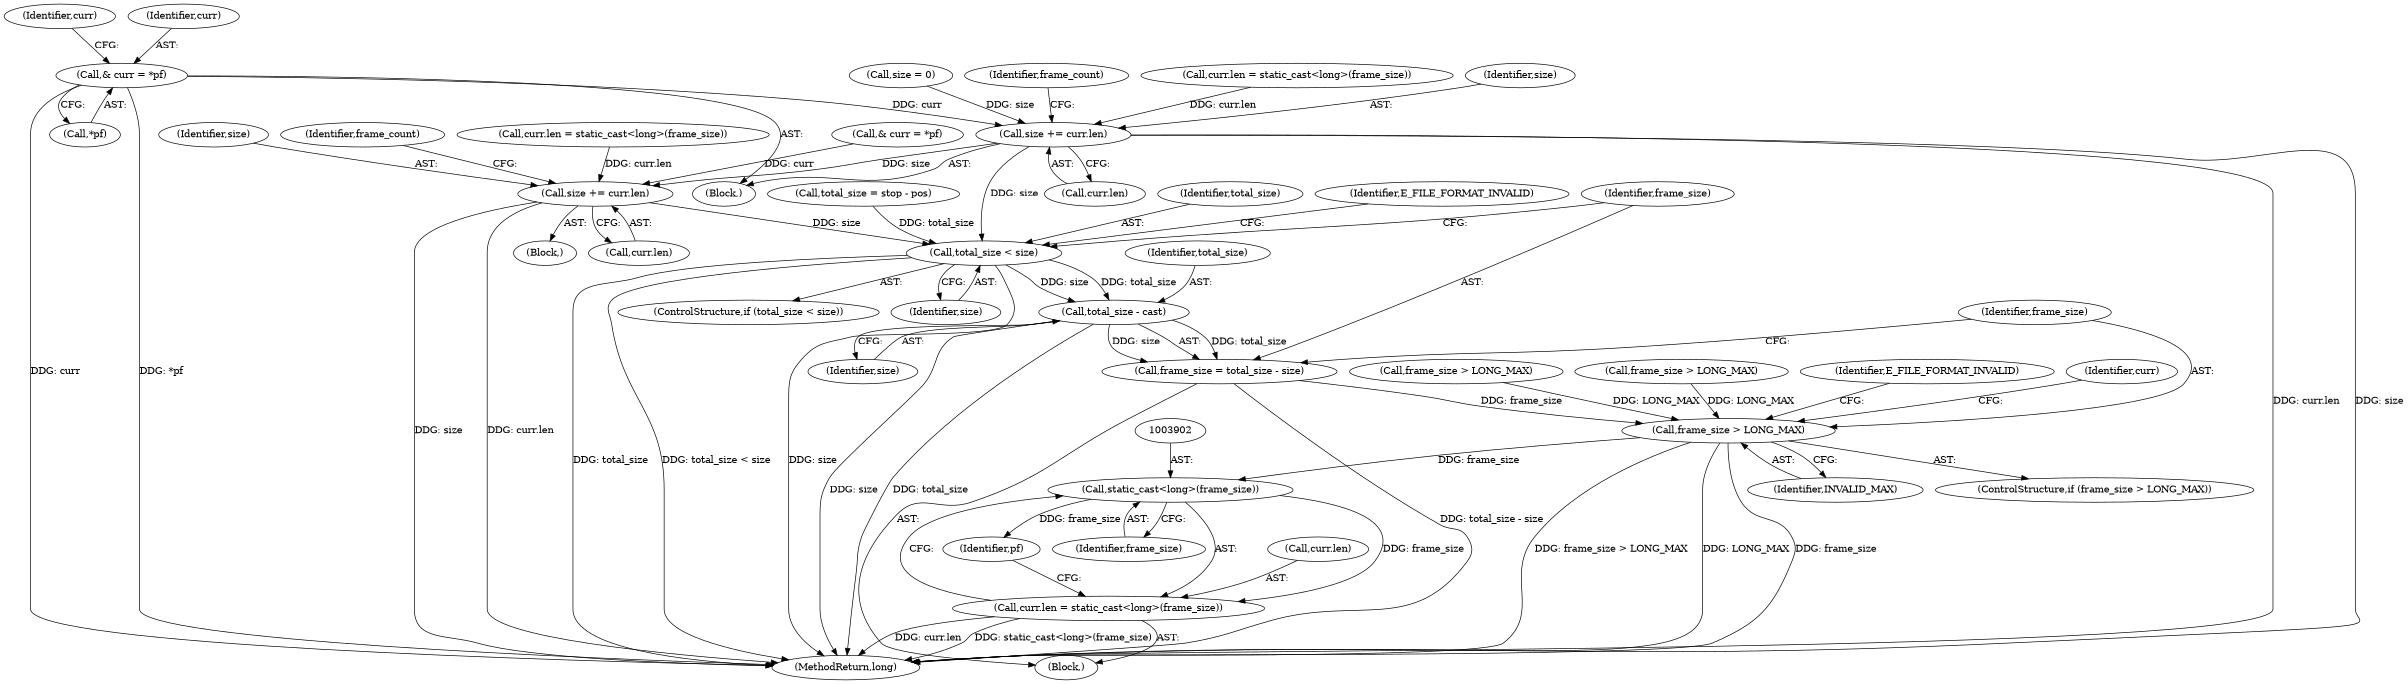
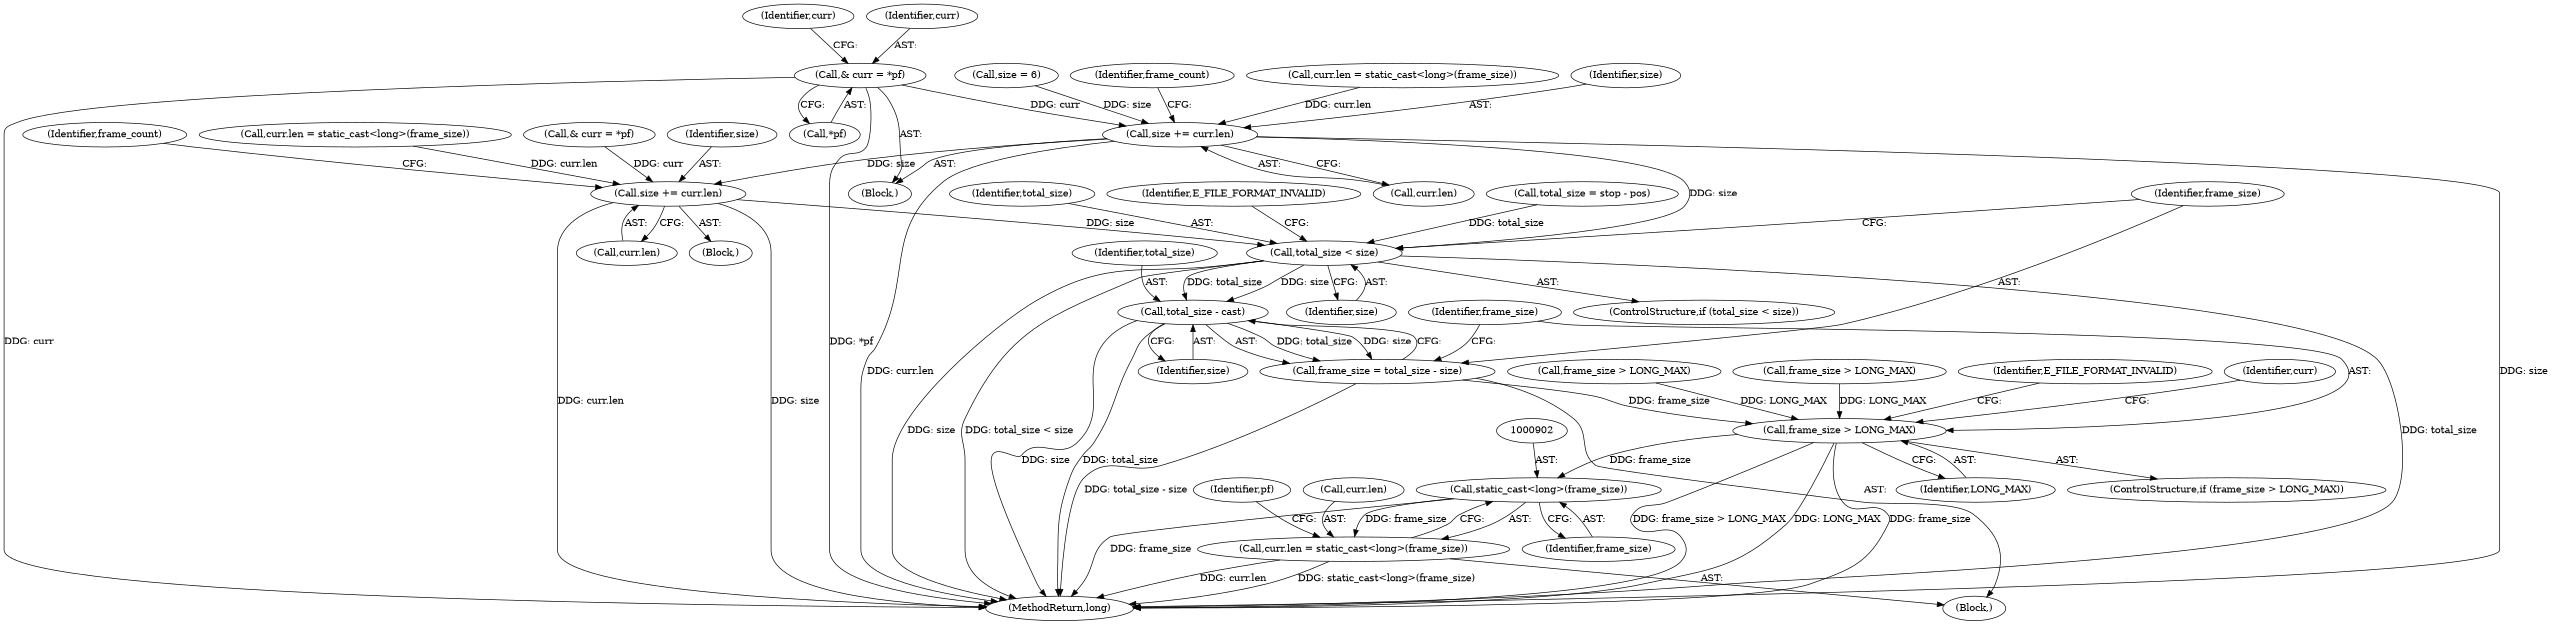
(901, 76) -> (1007, 76)
none -> (1350, 327)
(1170, 431) -> (1532, 431)
(1835, 490) -> (1976, 490)
(1048, 511) -> (1249, 520)
